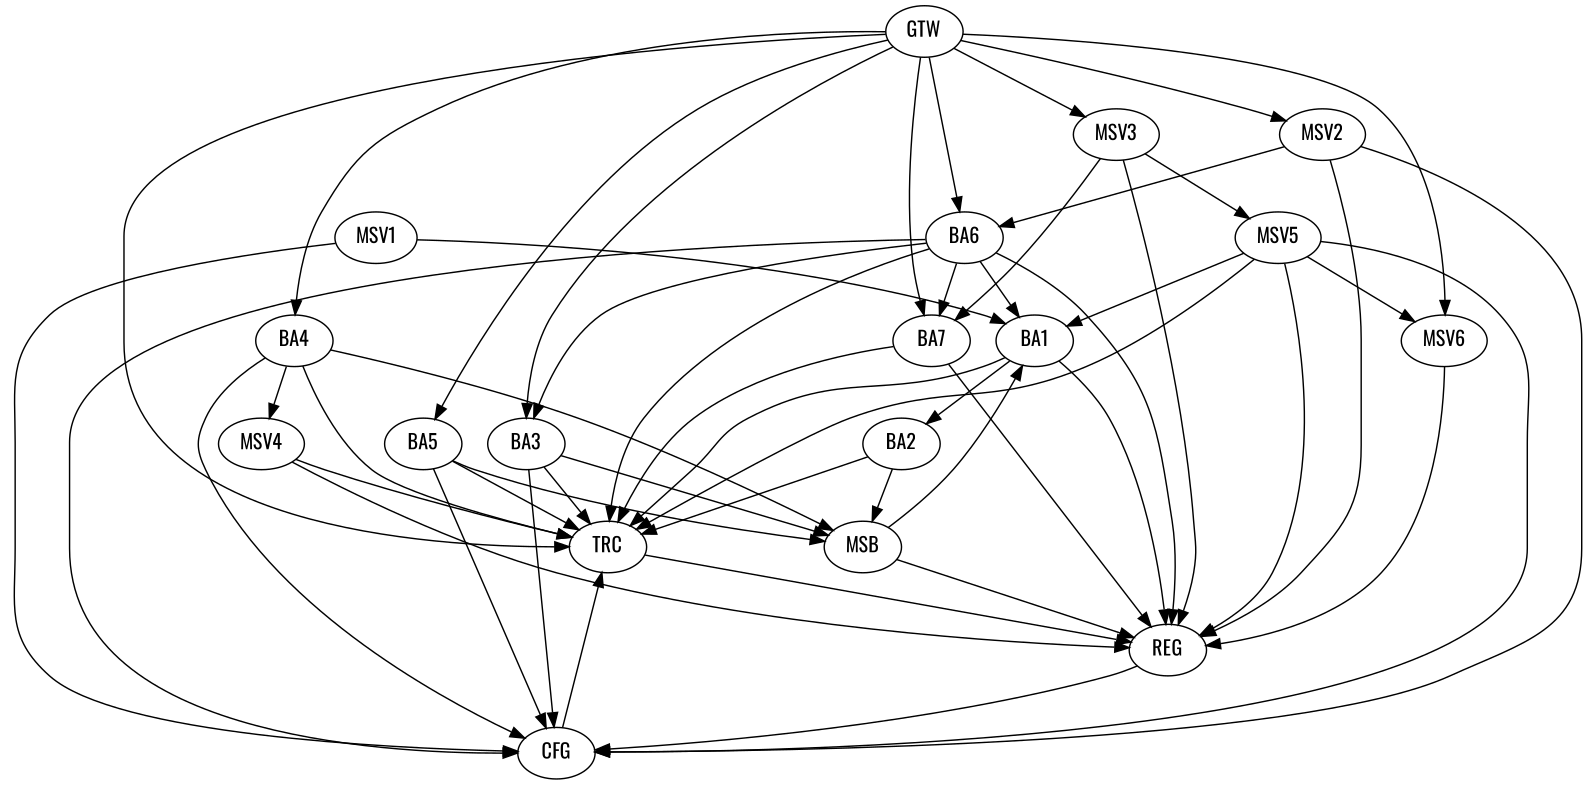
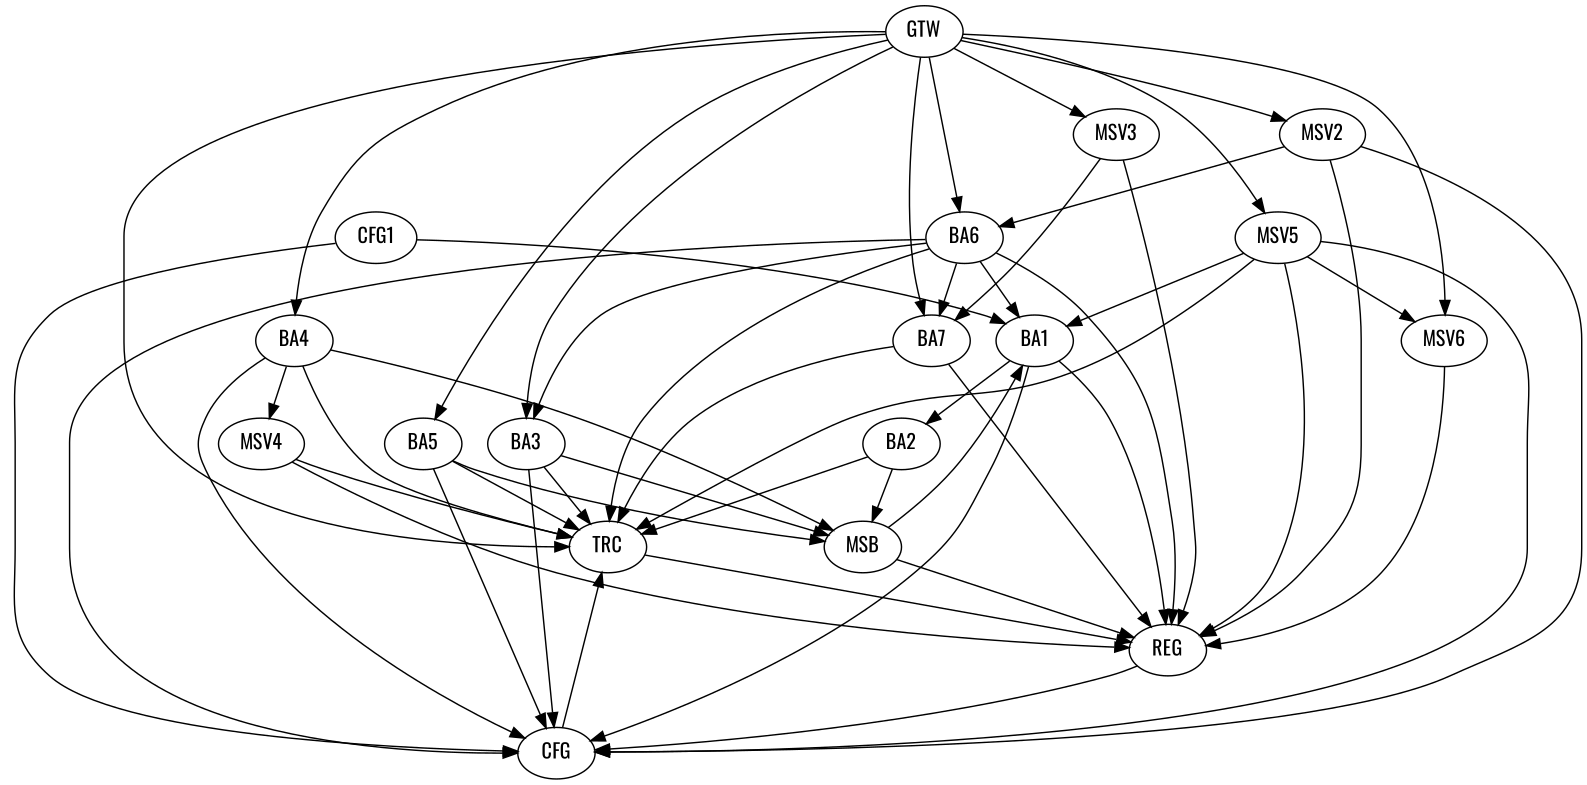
(1191, 182) -> (1145, 93)
(376, 238) -> (376, 238)
(804, 396) -> (869, 607)
